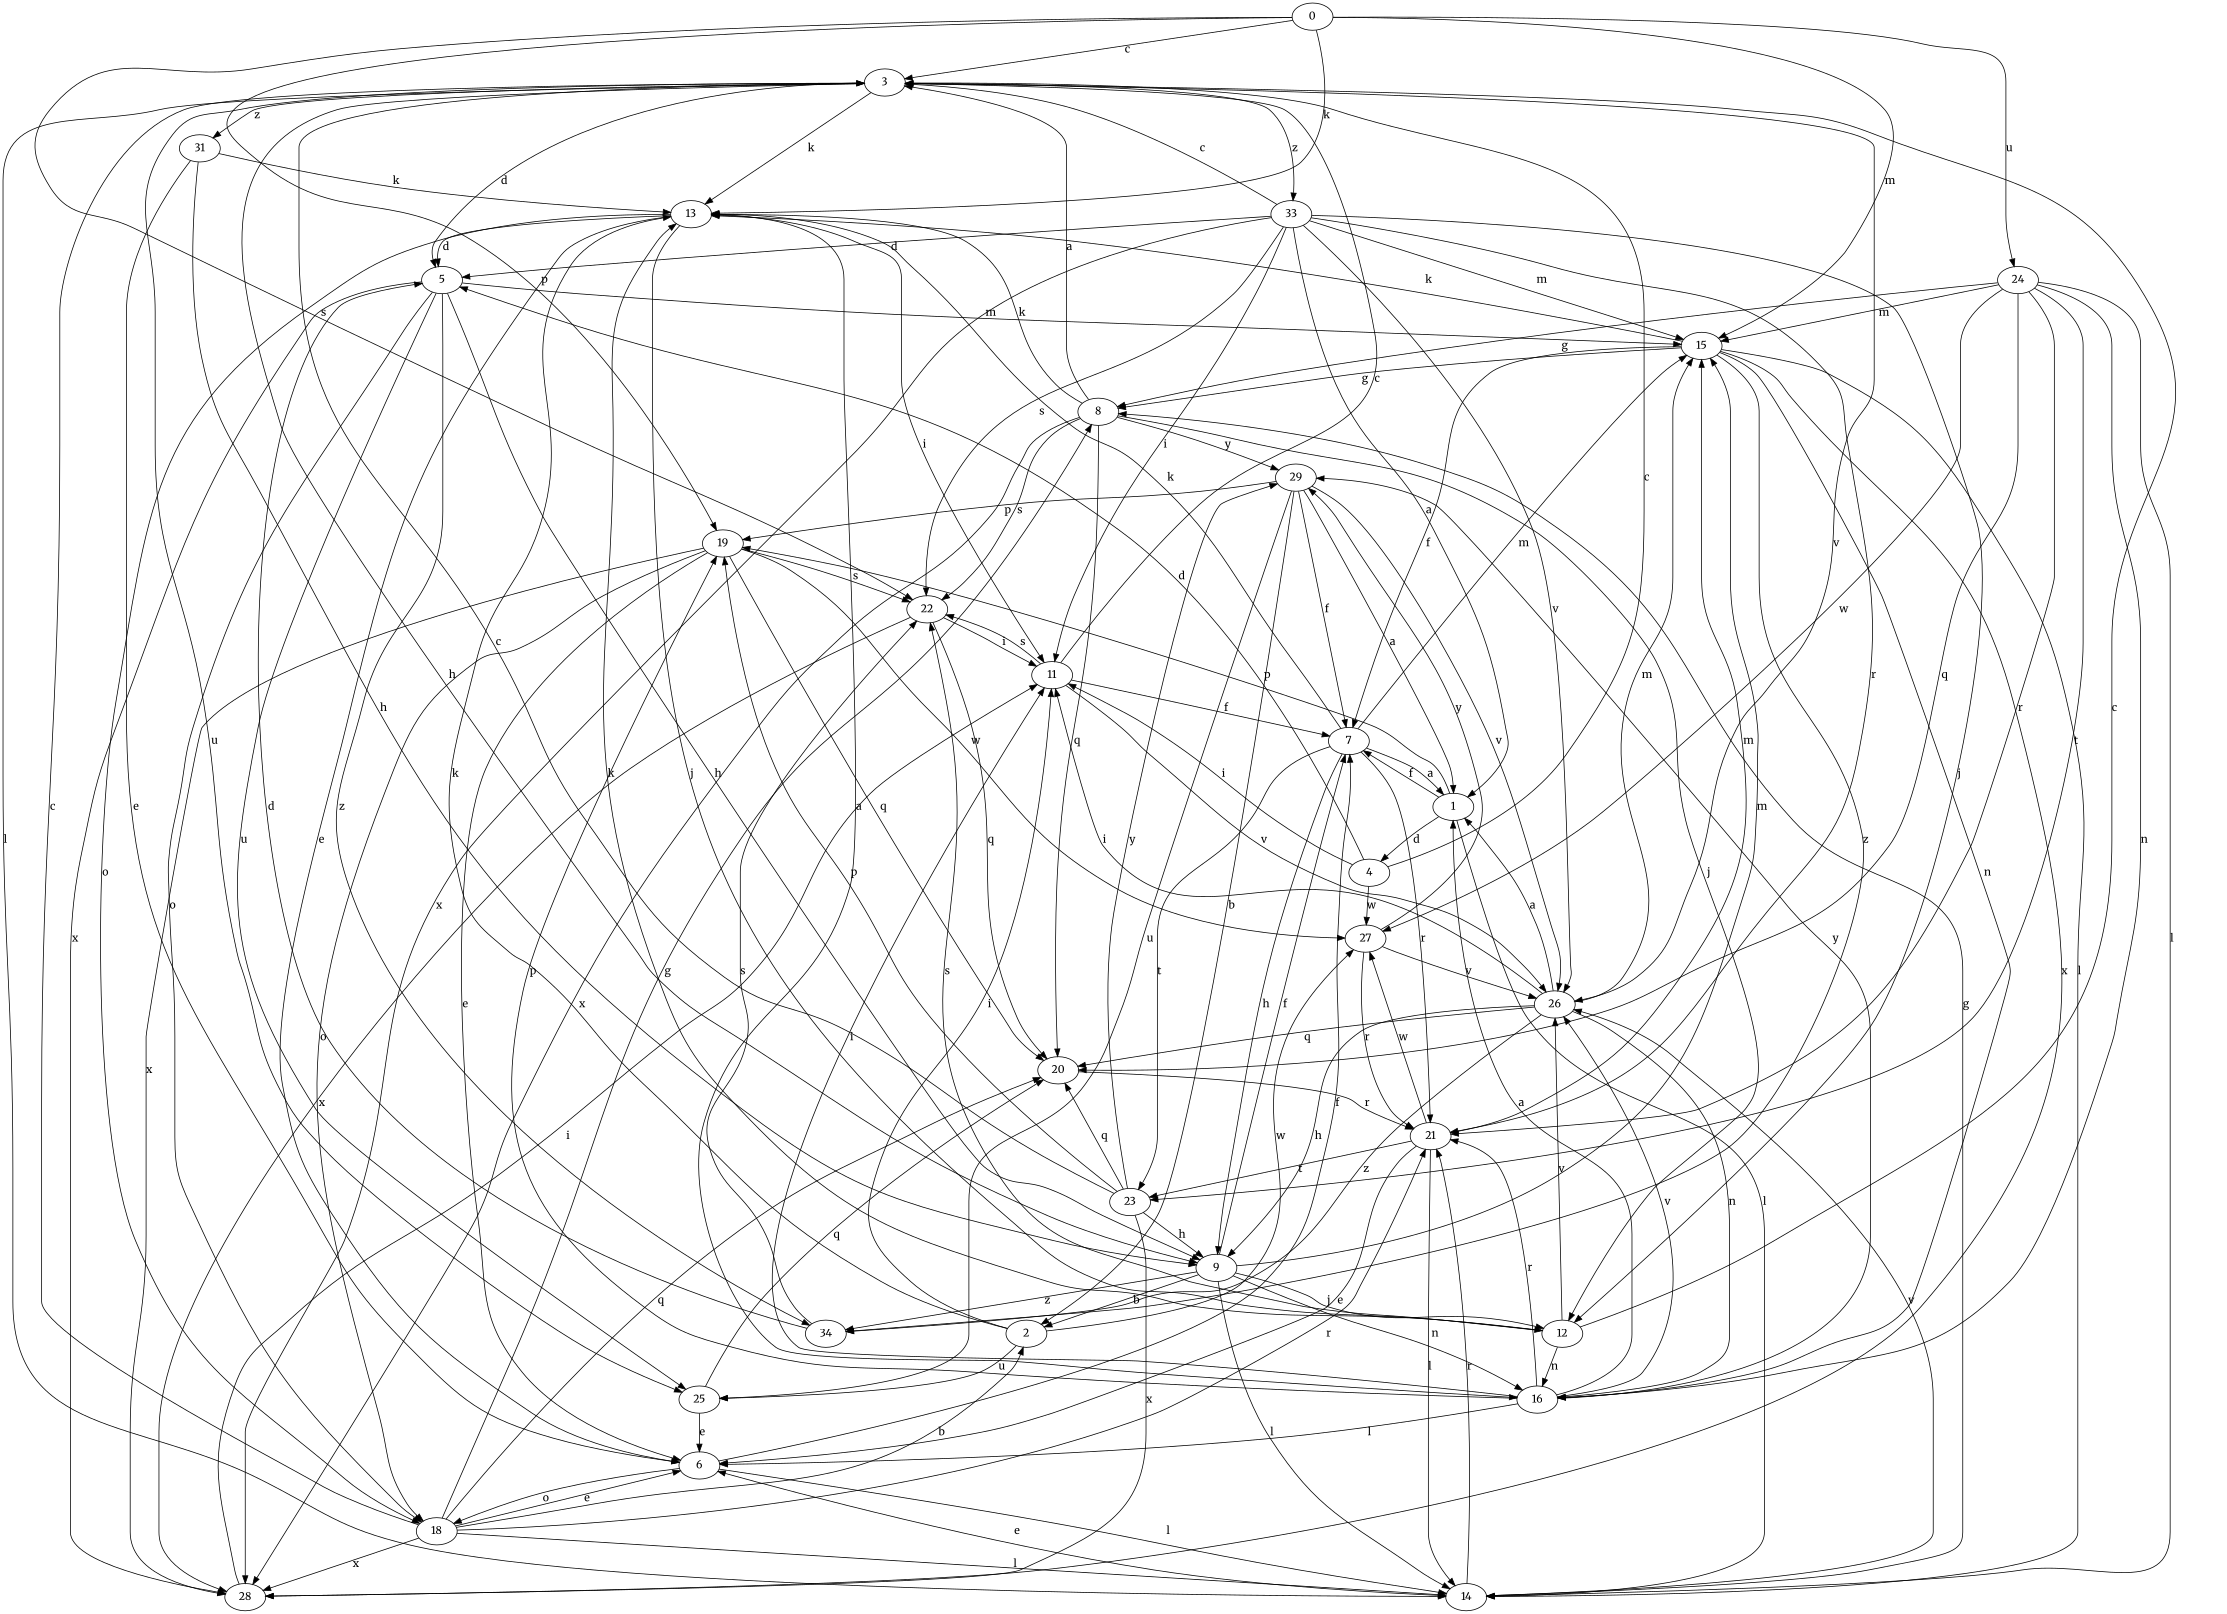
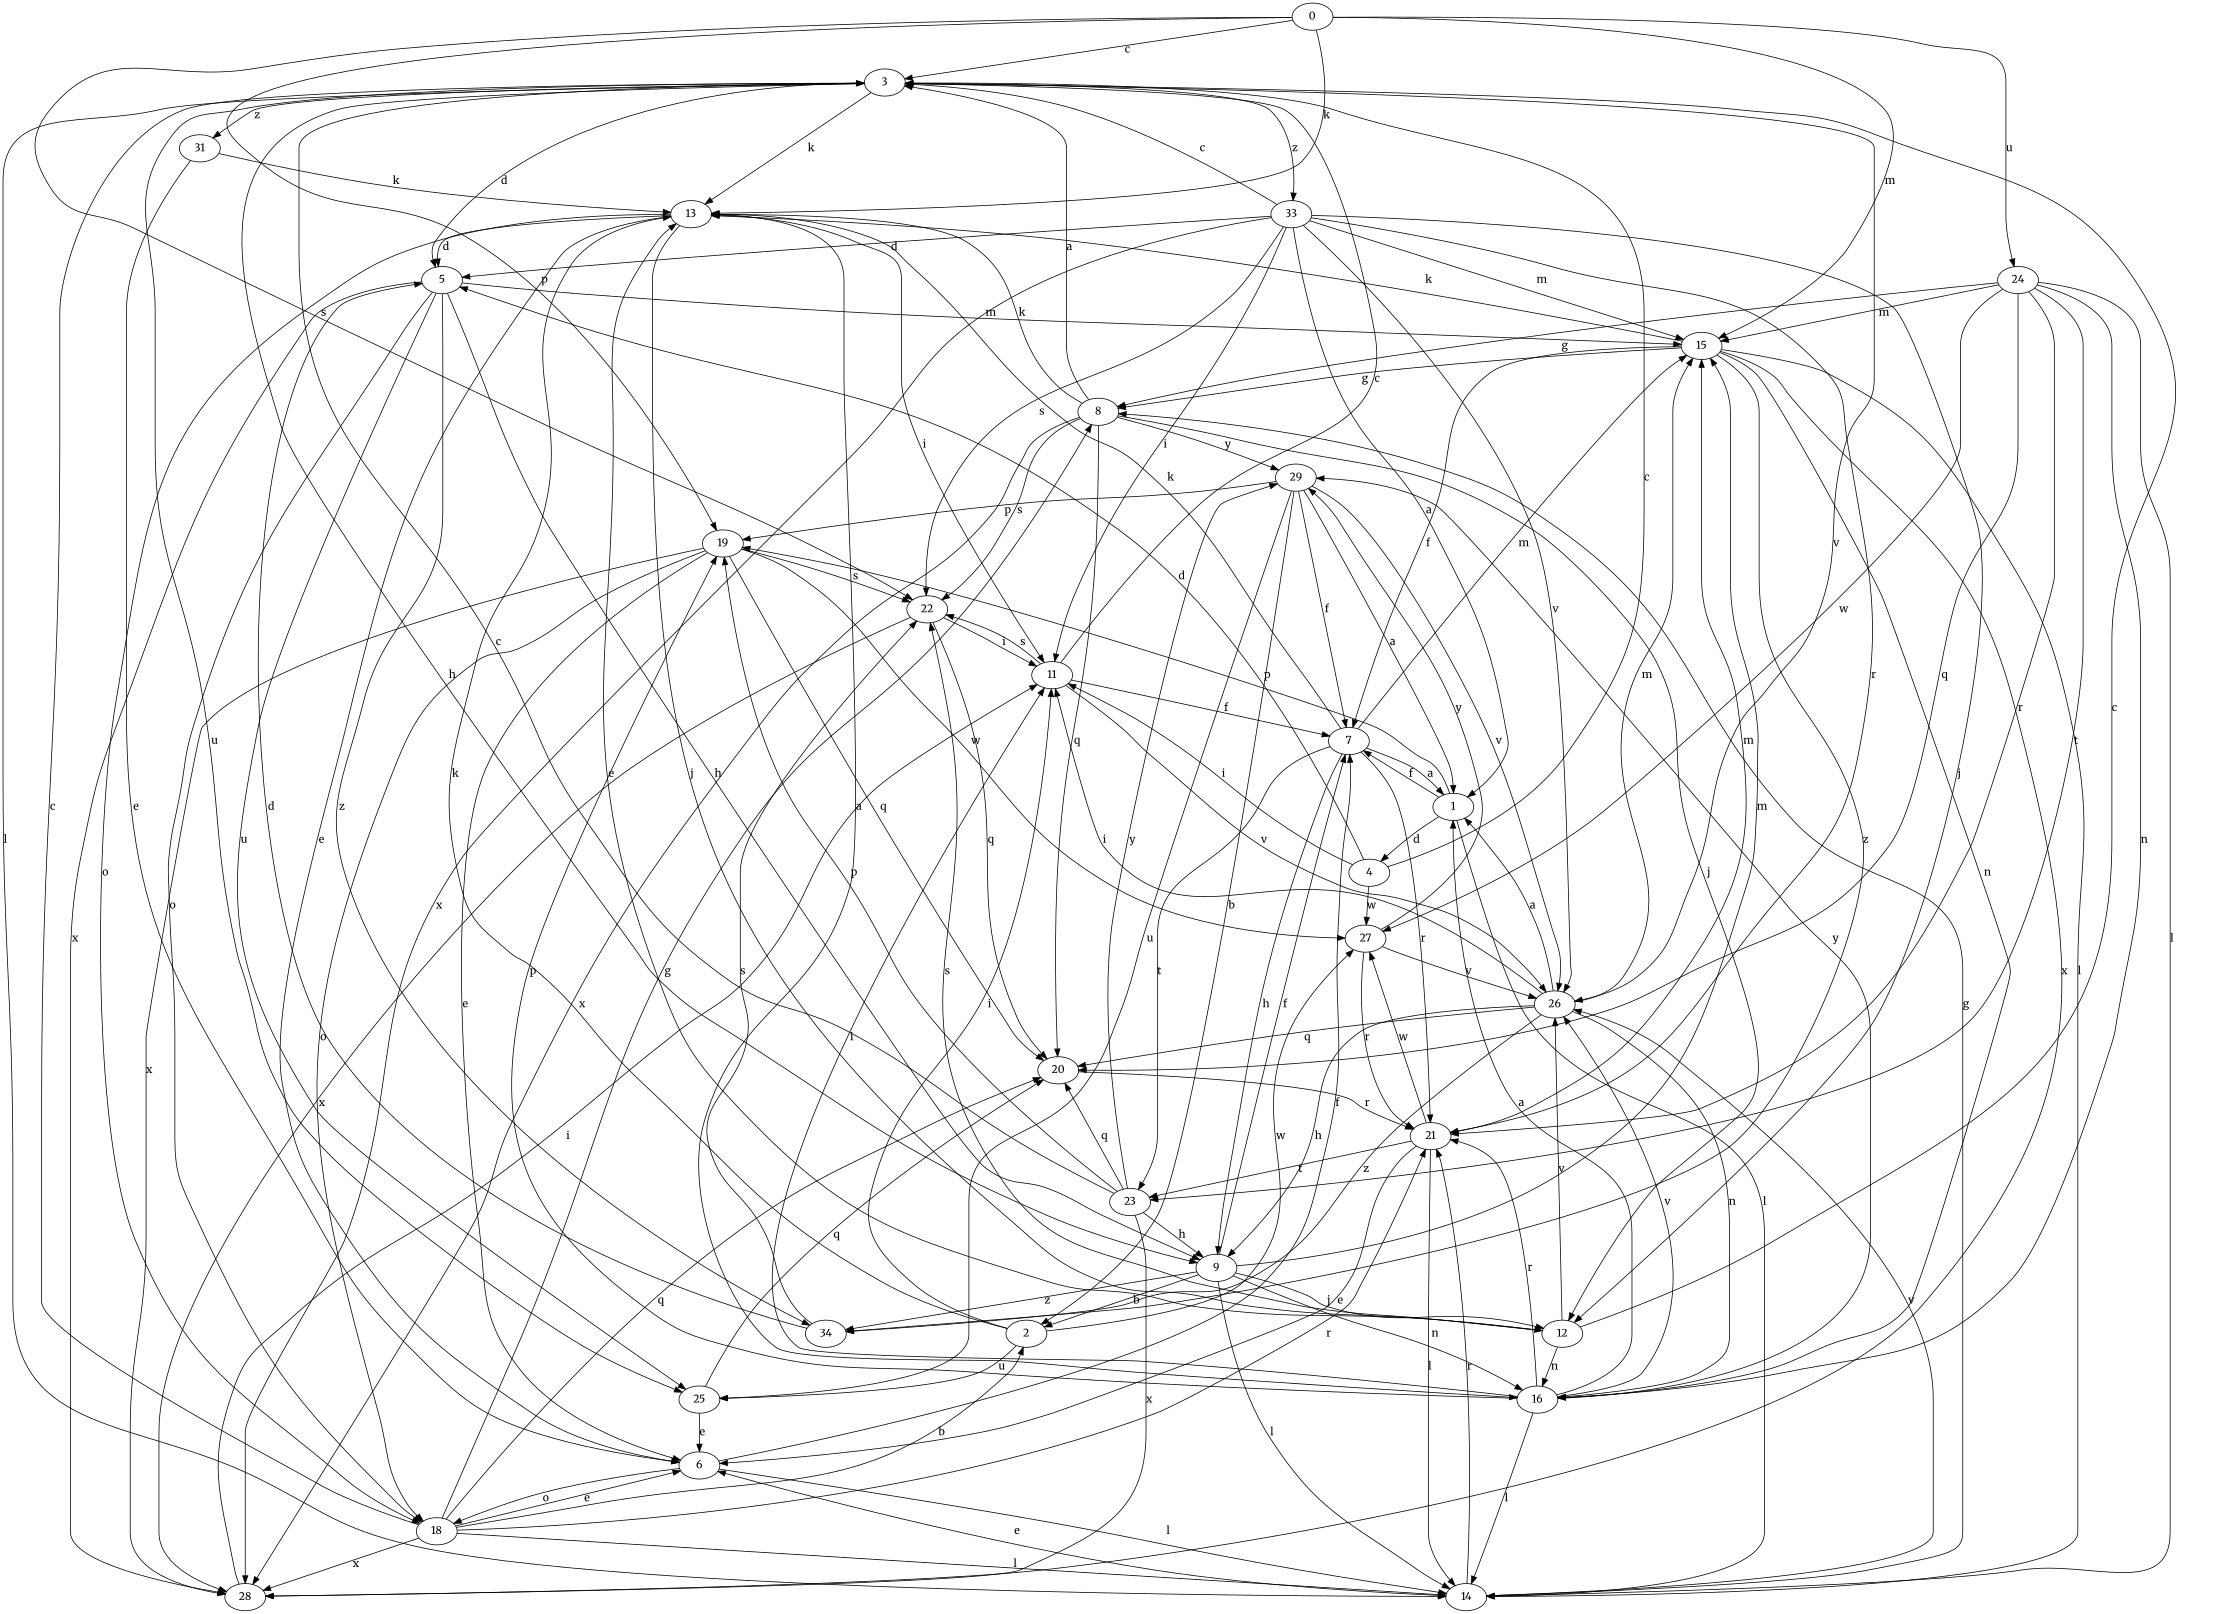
(612, 774) -> (612, 774)
(474, 857) -> none
(1124, 1450) -> (1504, 1495)
